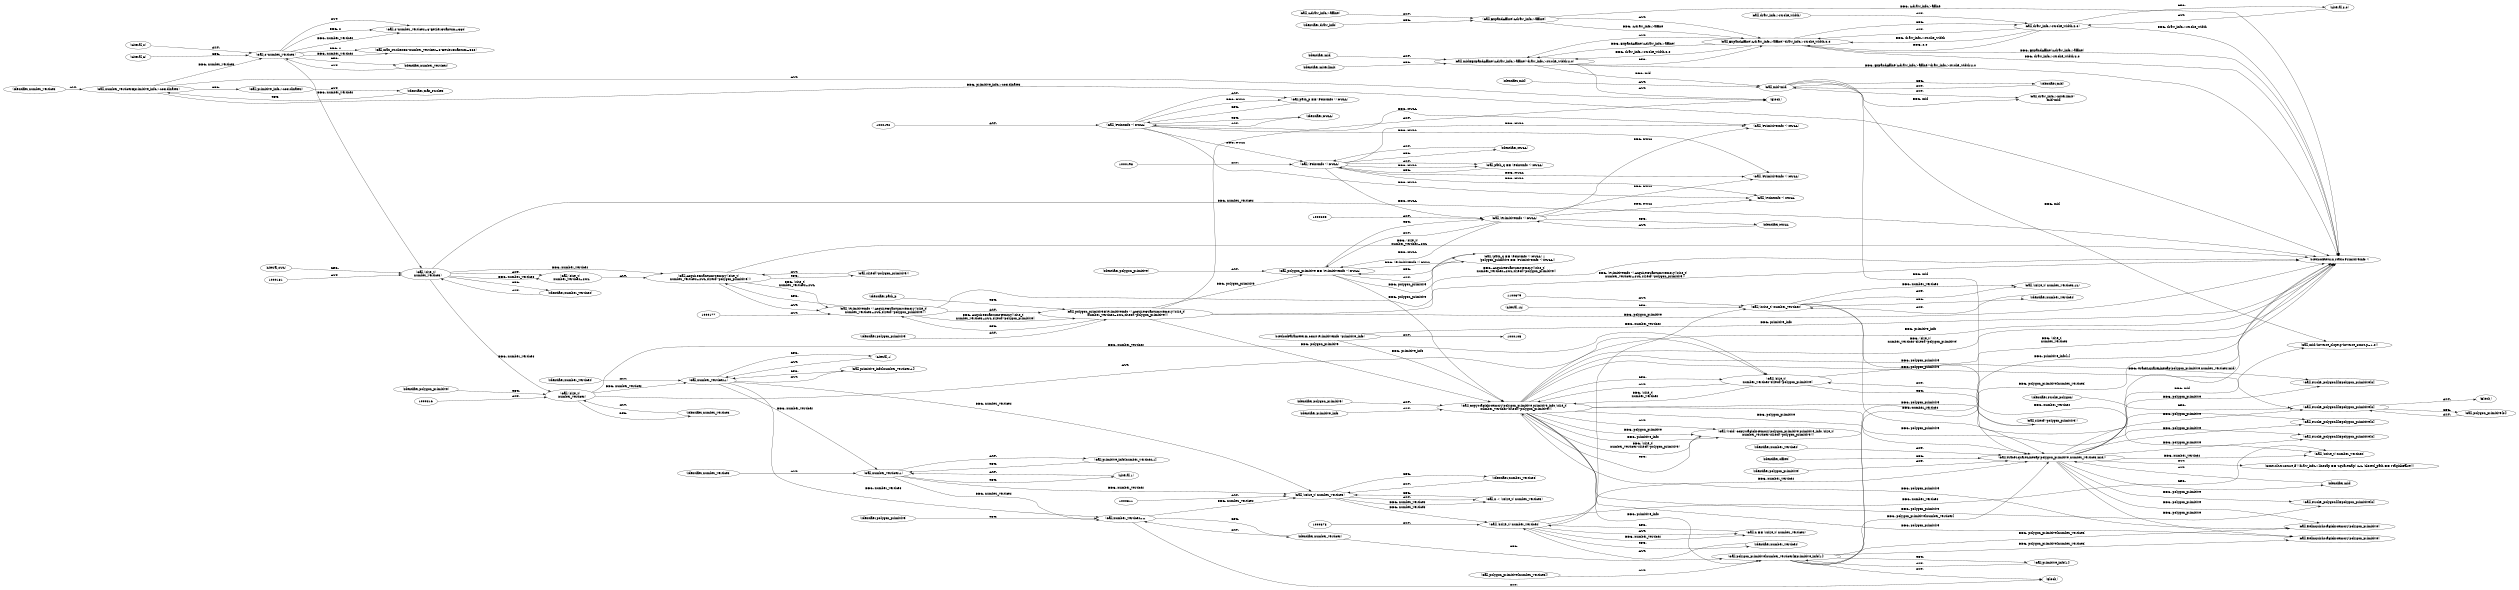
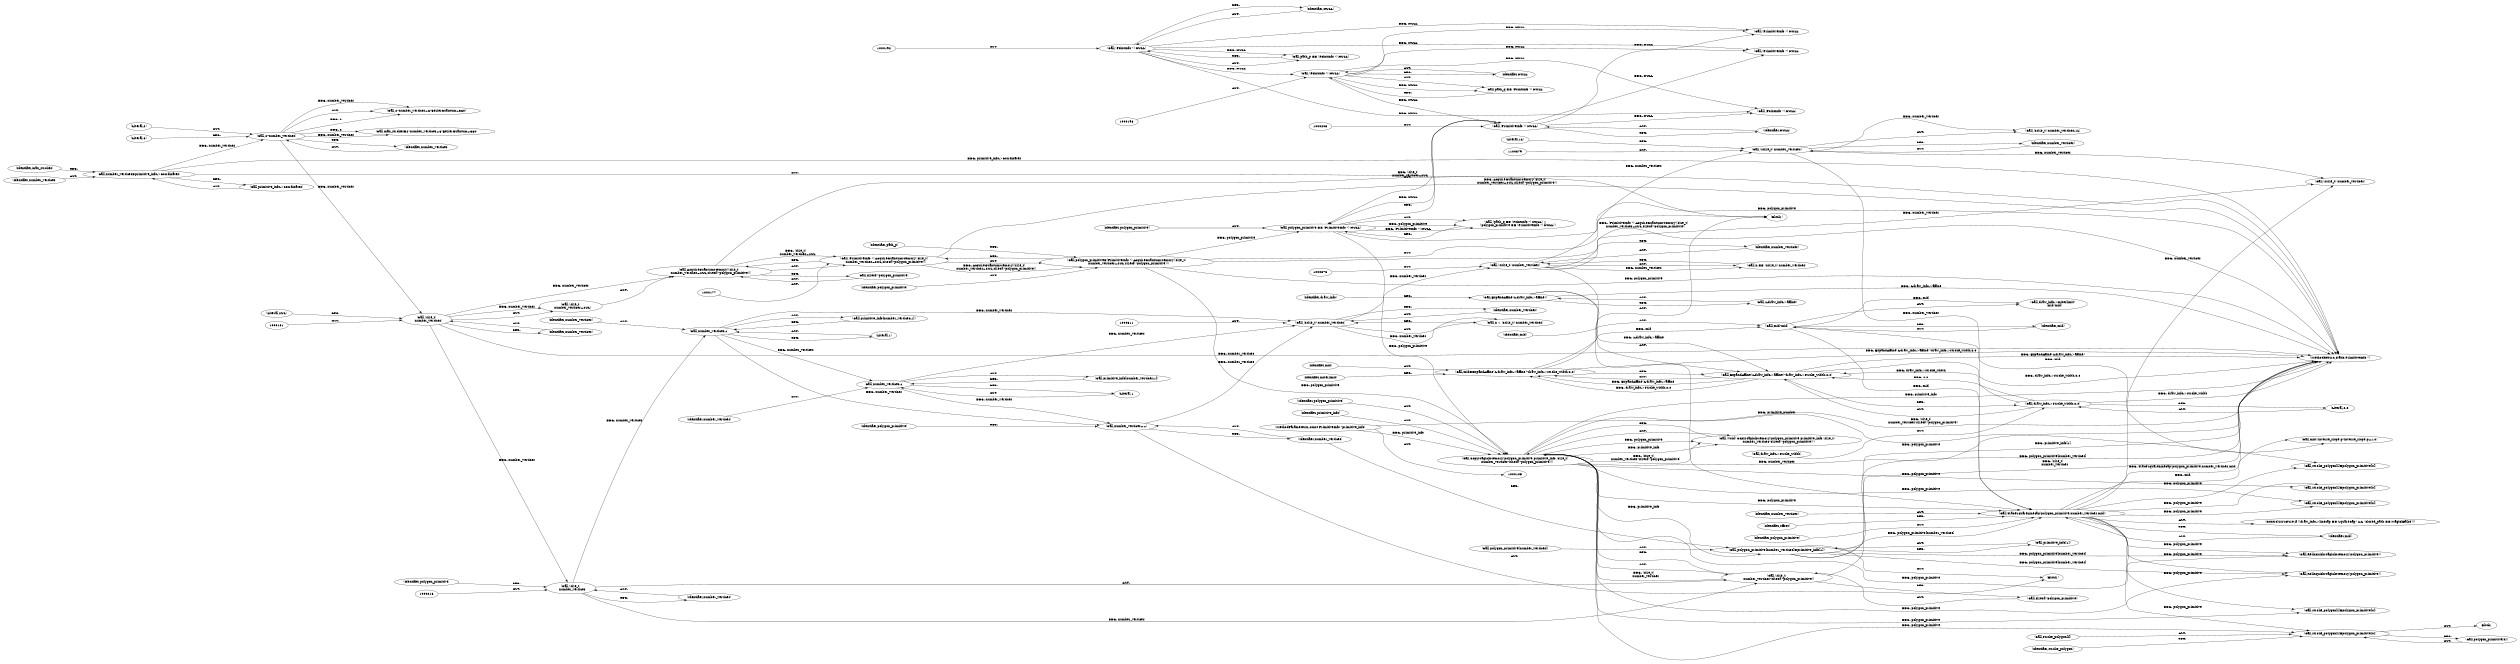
(355, 90) -> (197, 188)
none -> (1857, 210)
none -> (1647, 306)
(1776, 322) -> (1777, 413)
(2340, 345) -> (2340, 440)
none -> (2053, 637)
